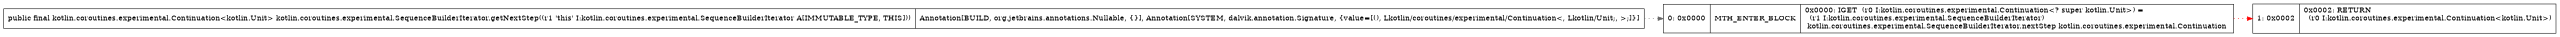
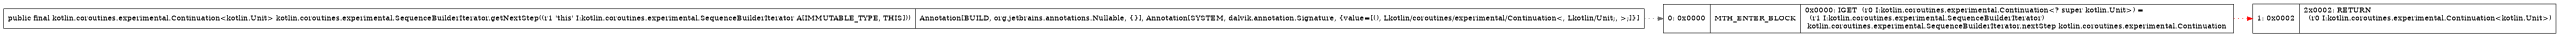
(2340, 10) -> (2340, 10)
